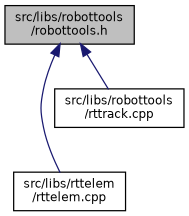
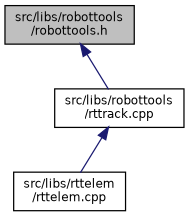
(41, 114) -> (91, 155)
